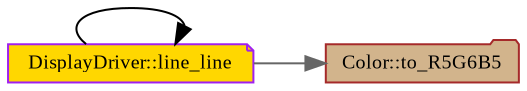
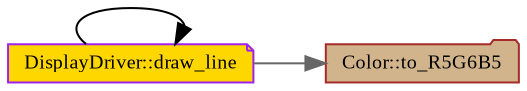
(131, 63) -> (131, 63)
